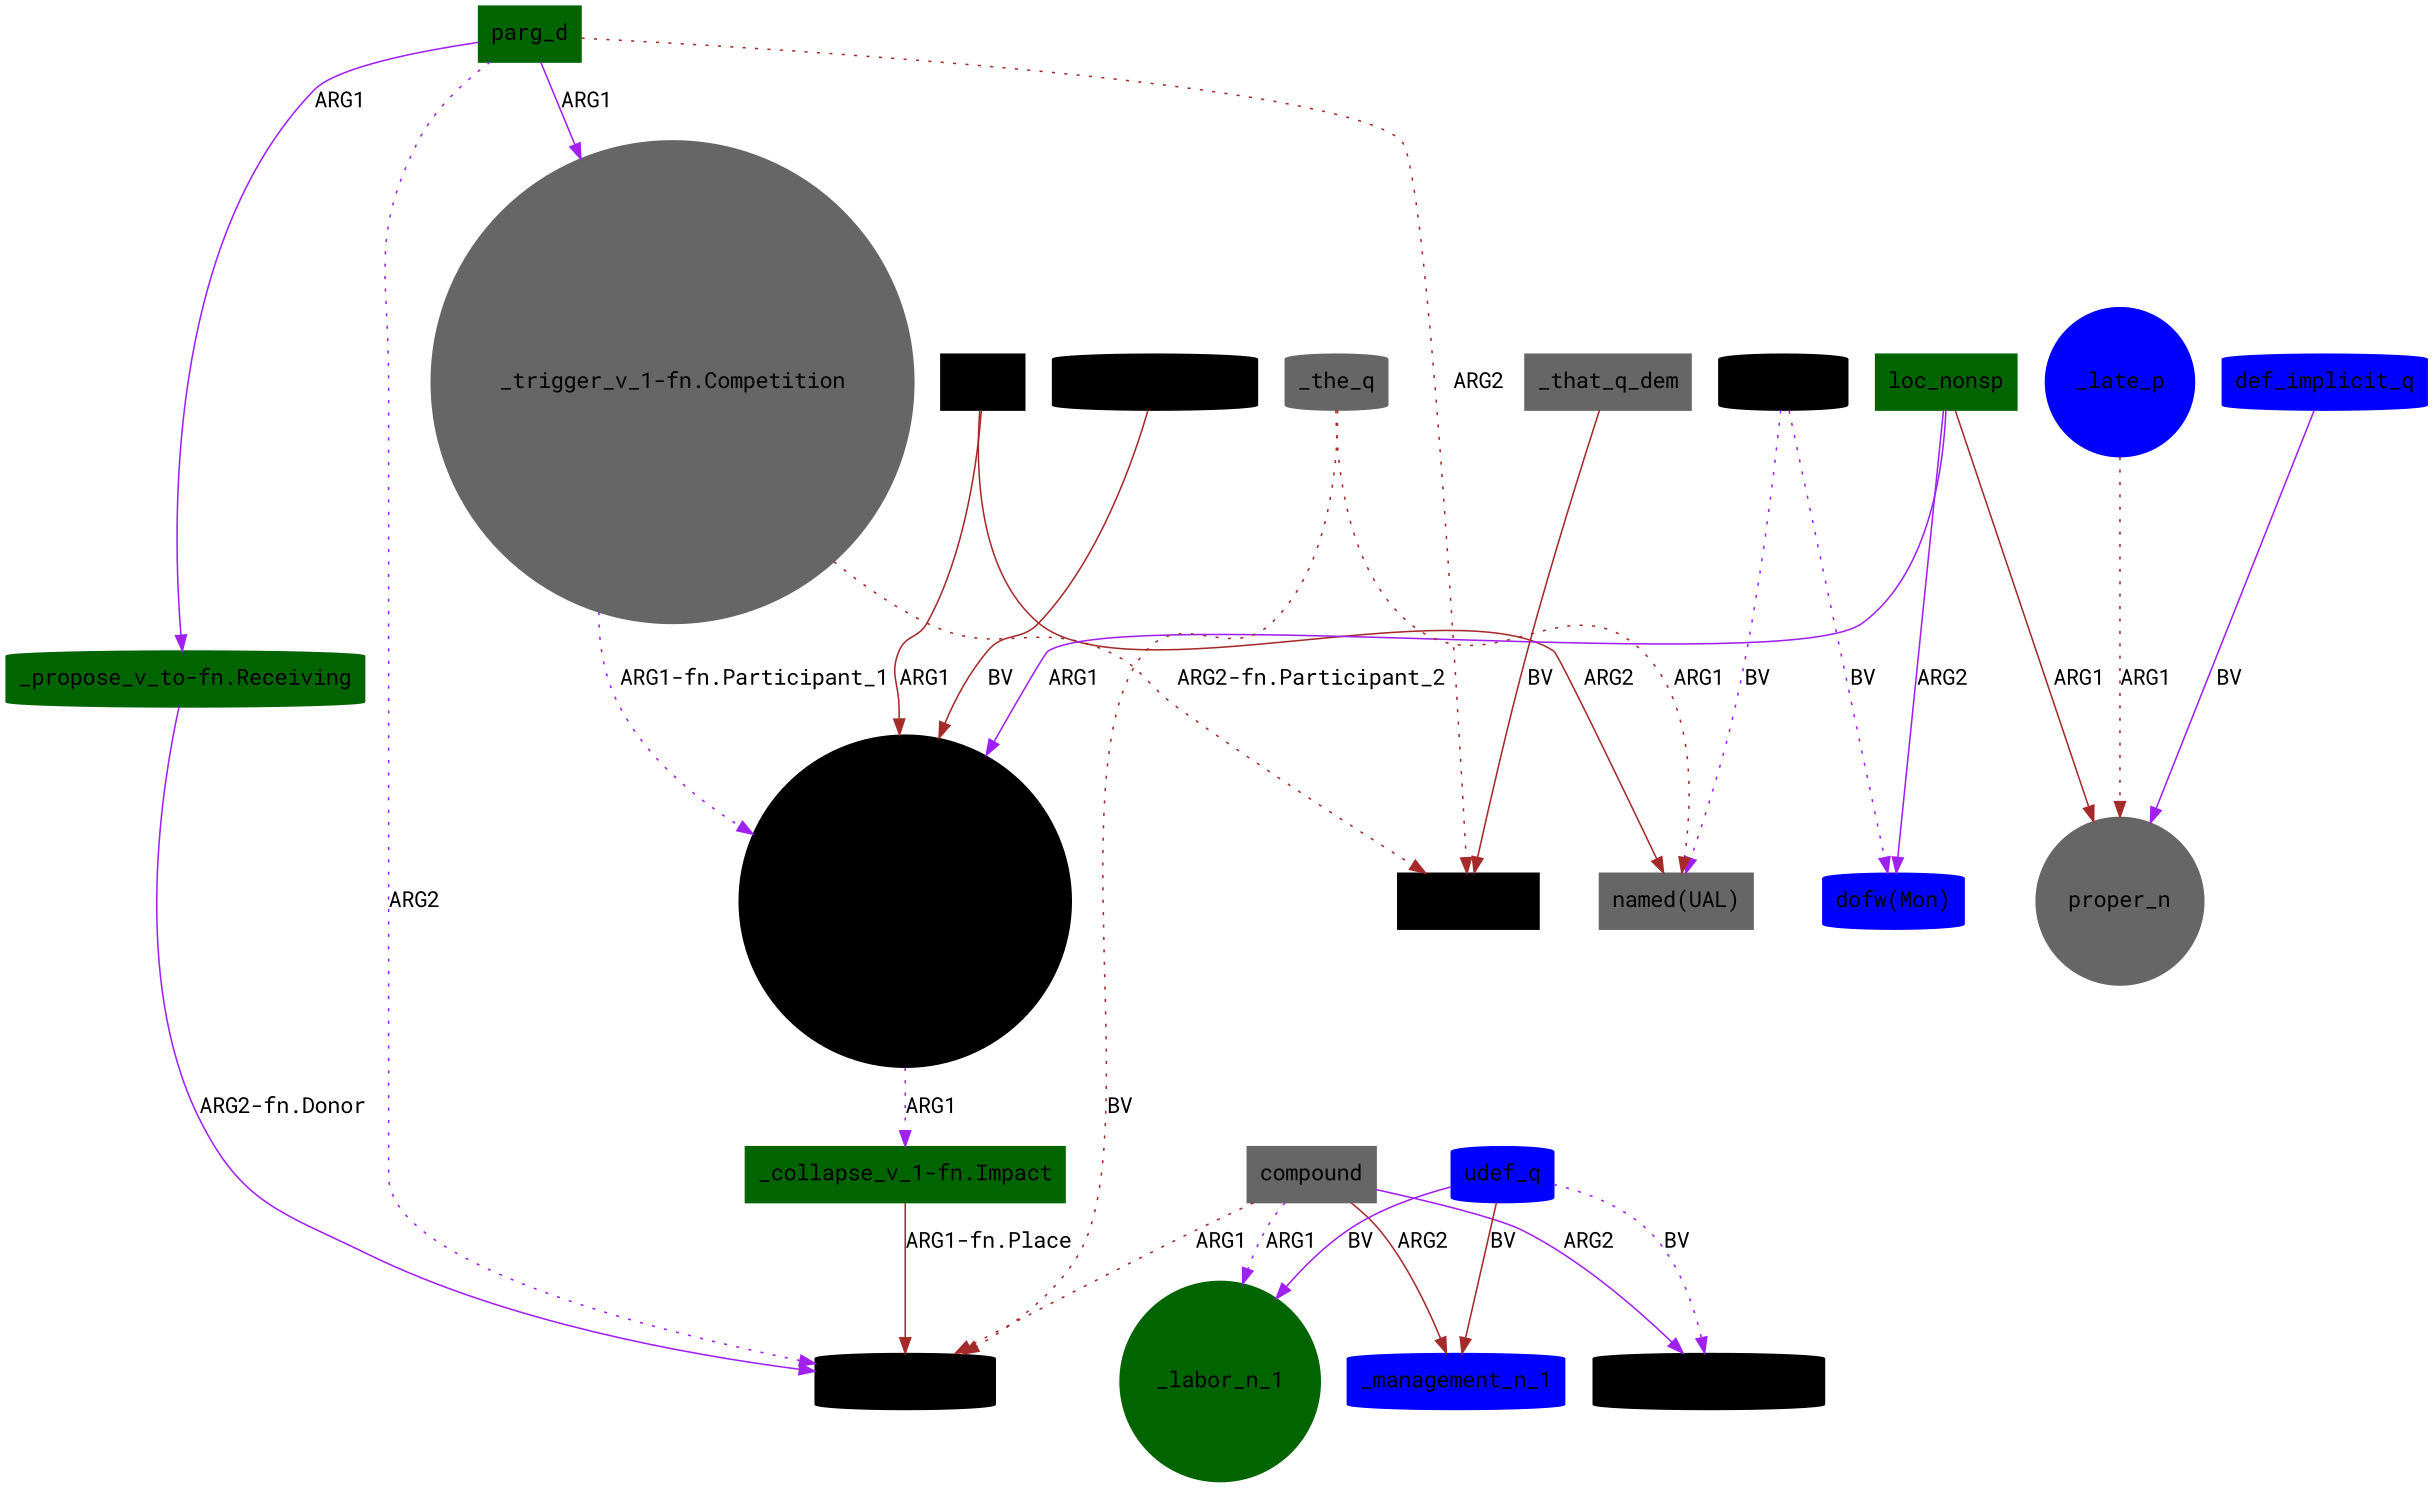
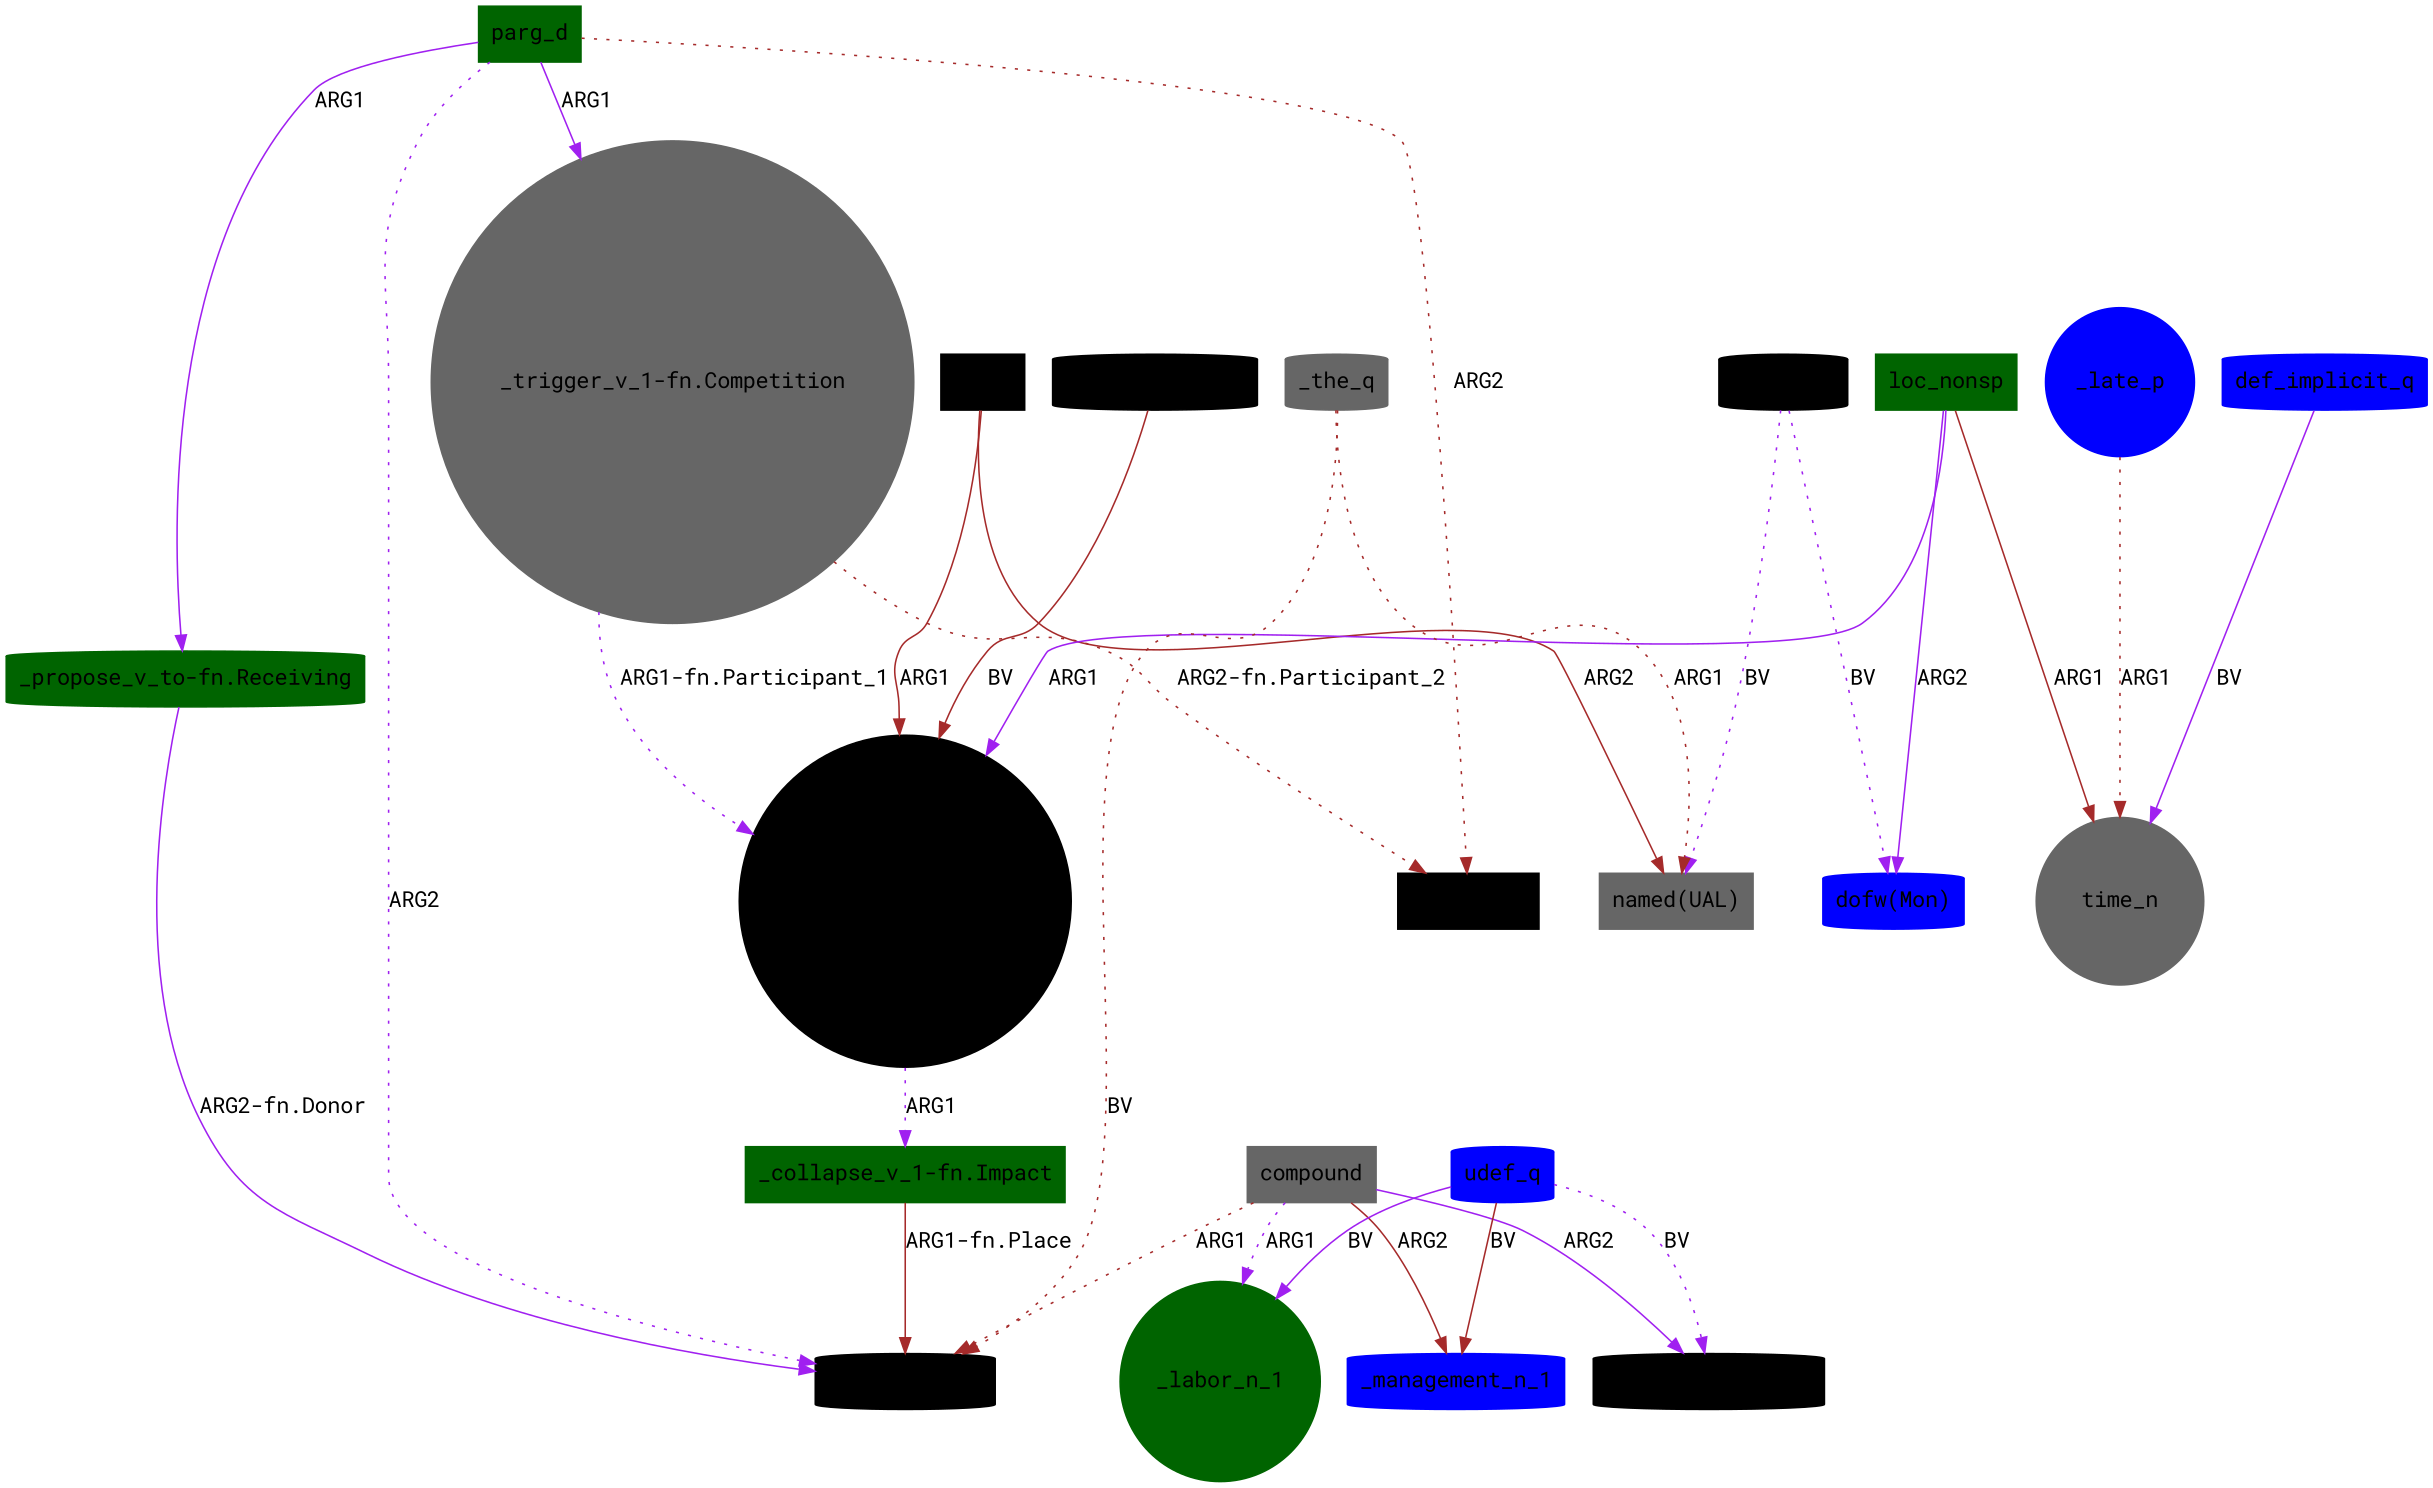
(1608, 382) -> none
(2120, 901) -> (2120, 901)
